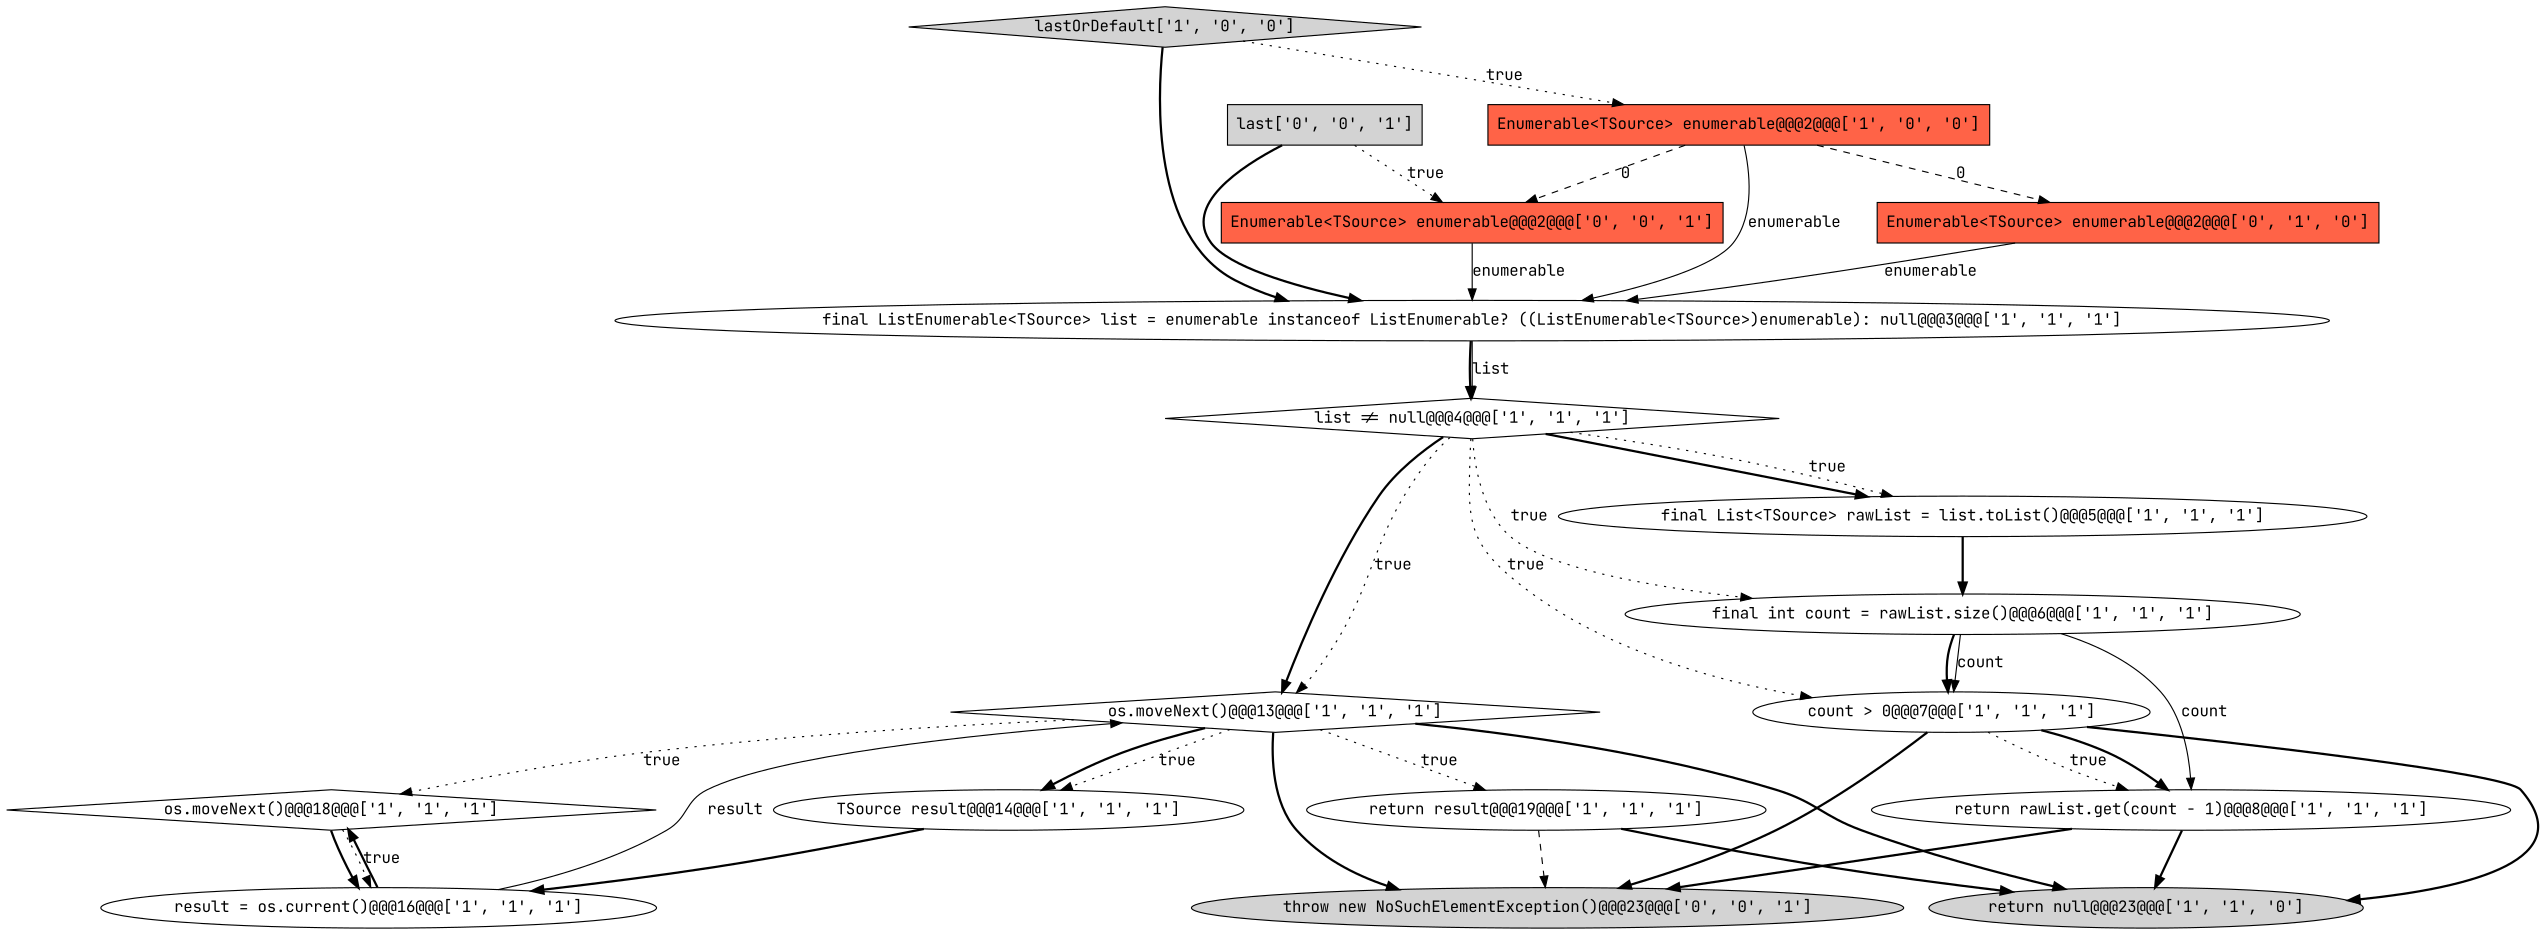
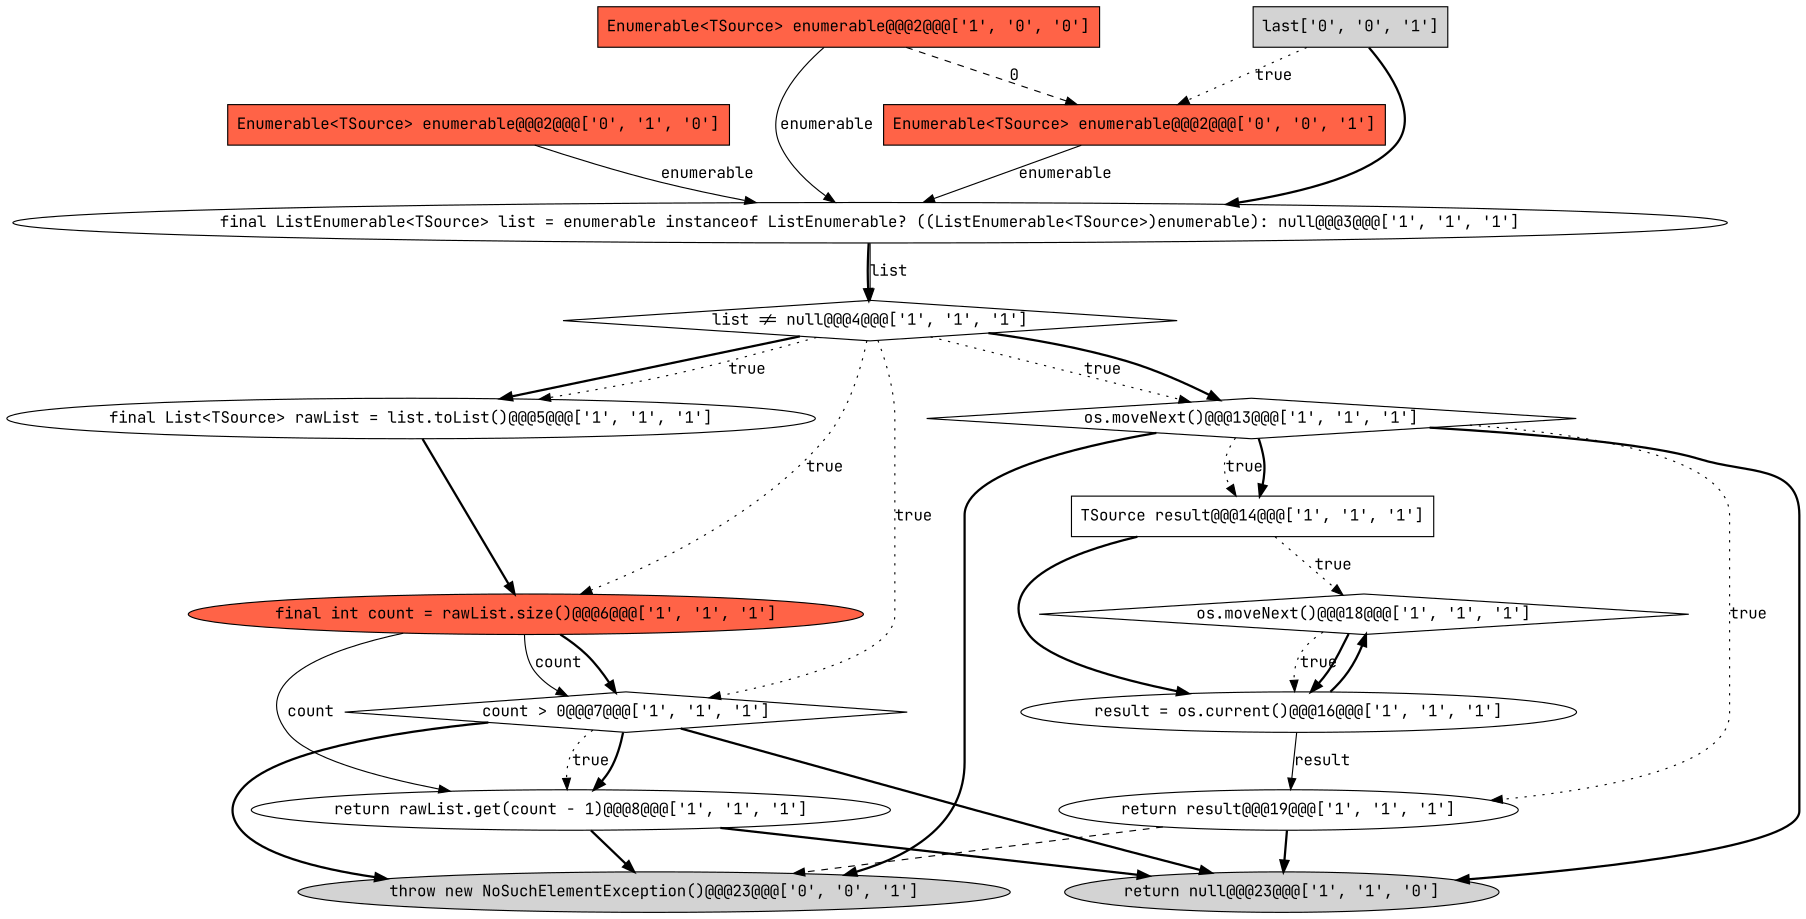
(1165, 27) -> none
(1928, 172) -> none
(1963, 614) -> (526, 614)
(1951, 712) -> (626, 712)
(741, 742) -> (1305, 562)
(790, 765) -> (1294, 755)
(1009, 810) -> (1253, 516)
